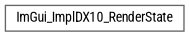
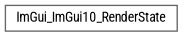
(95, 18) -> (91, 18)
